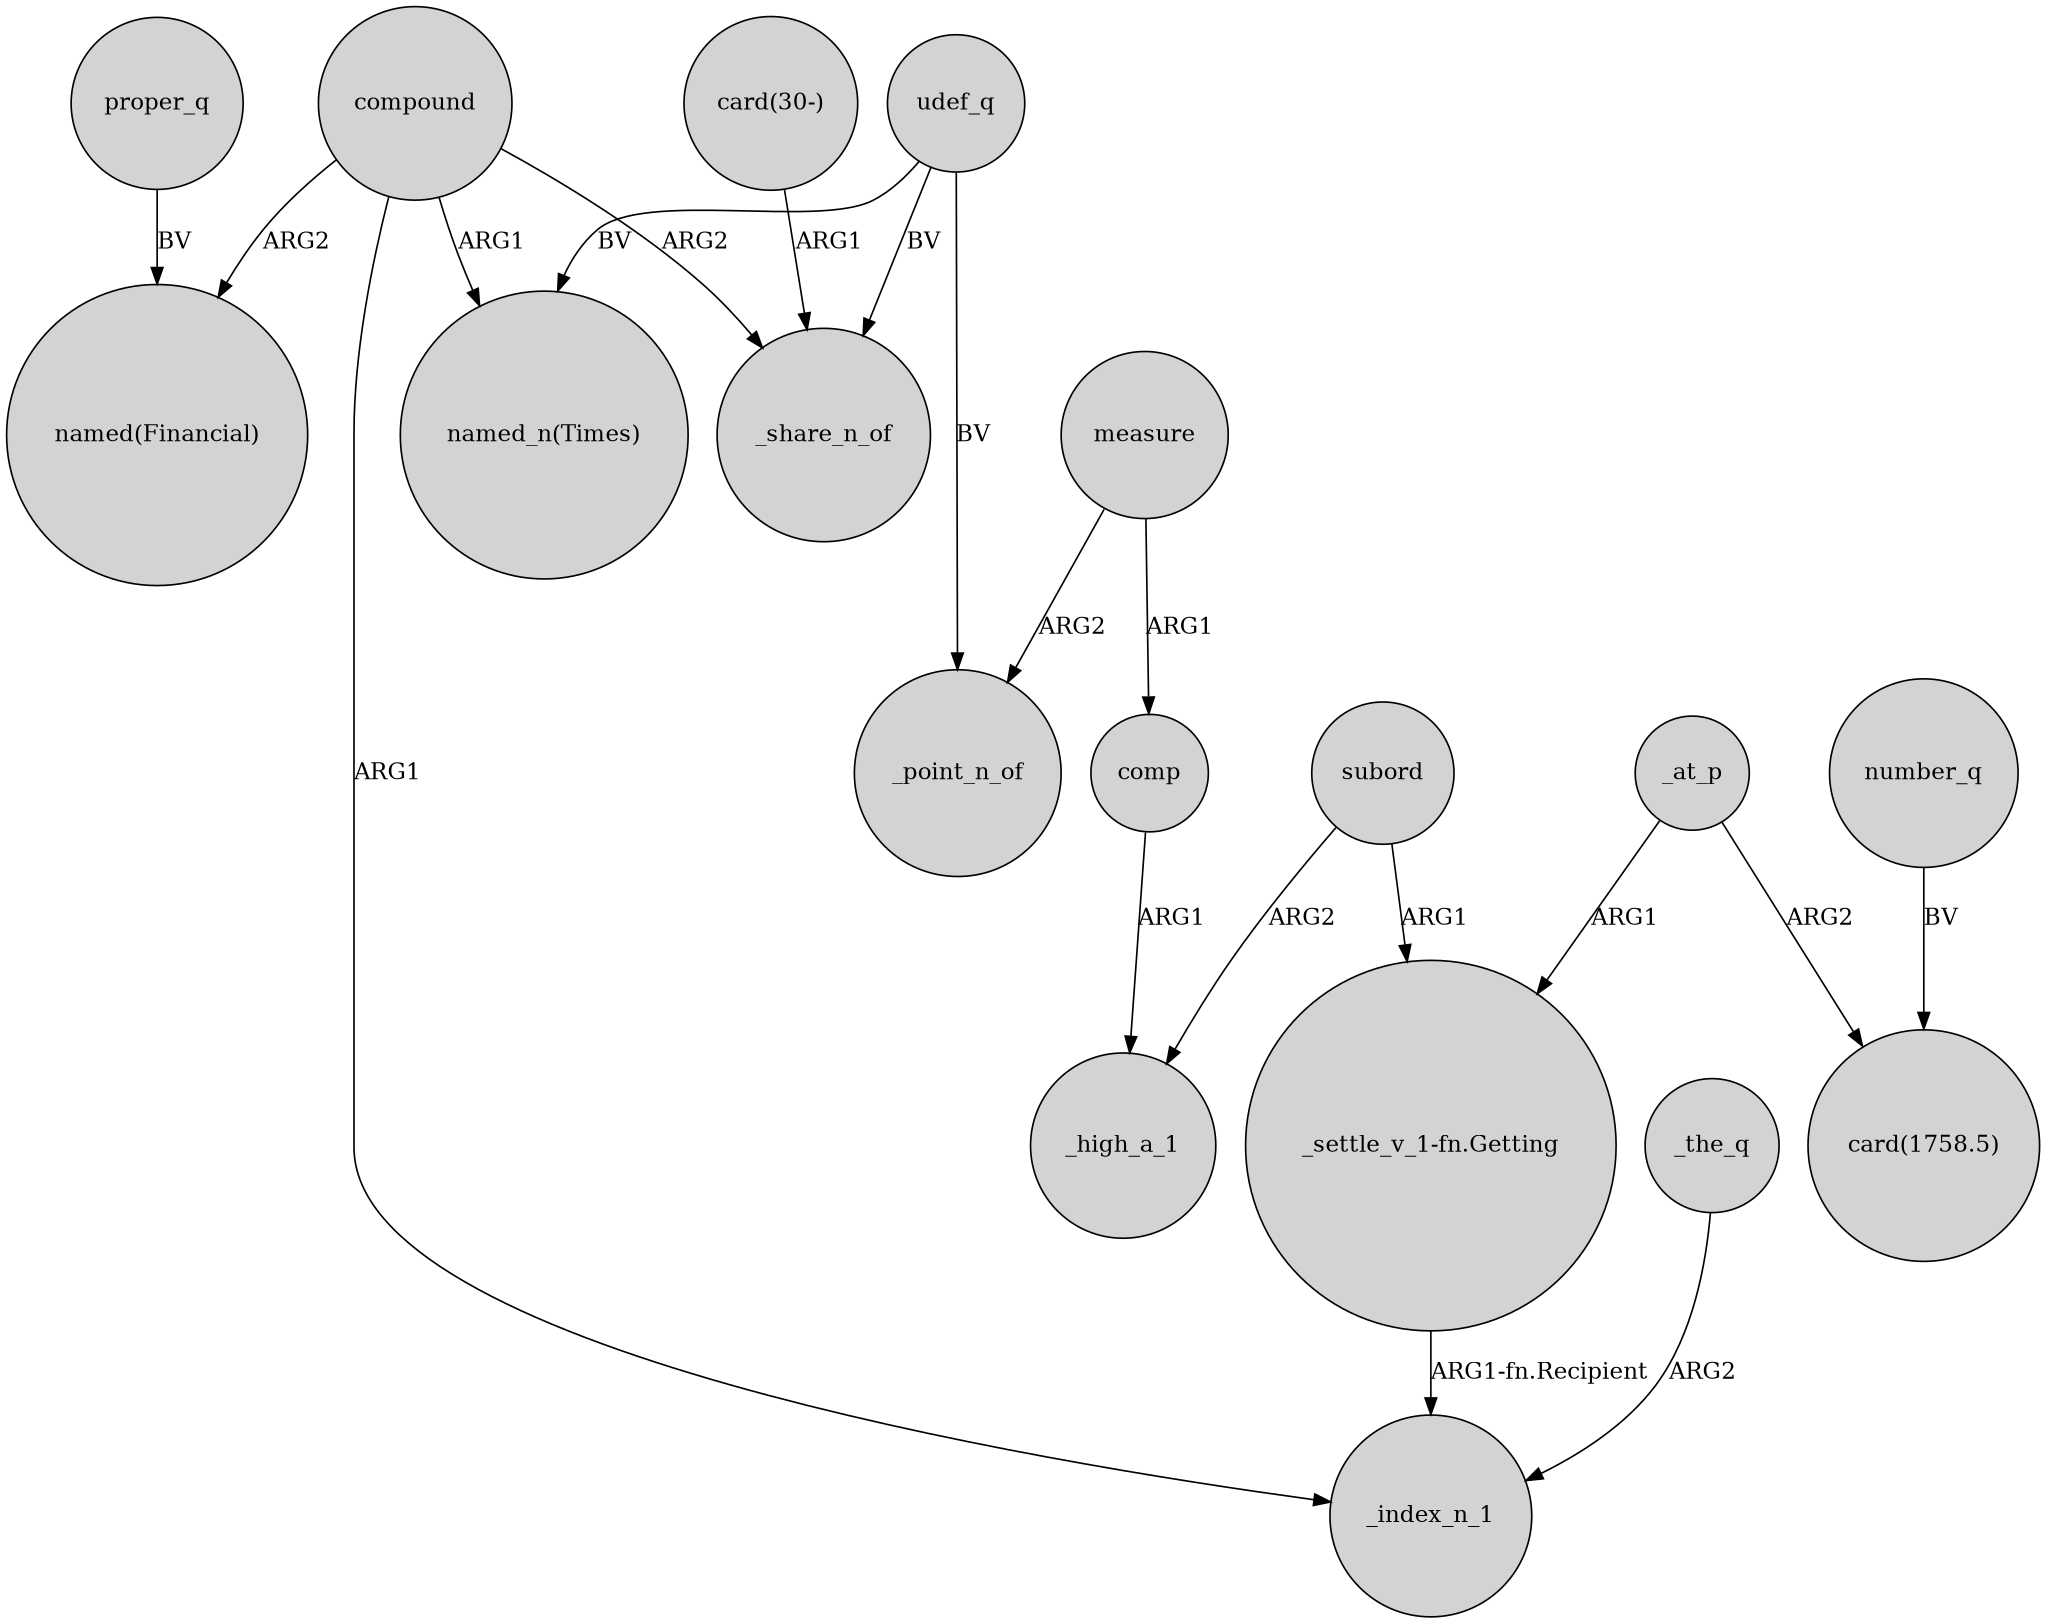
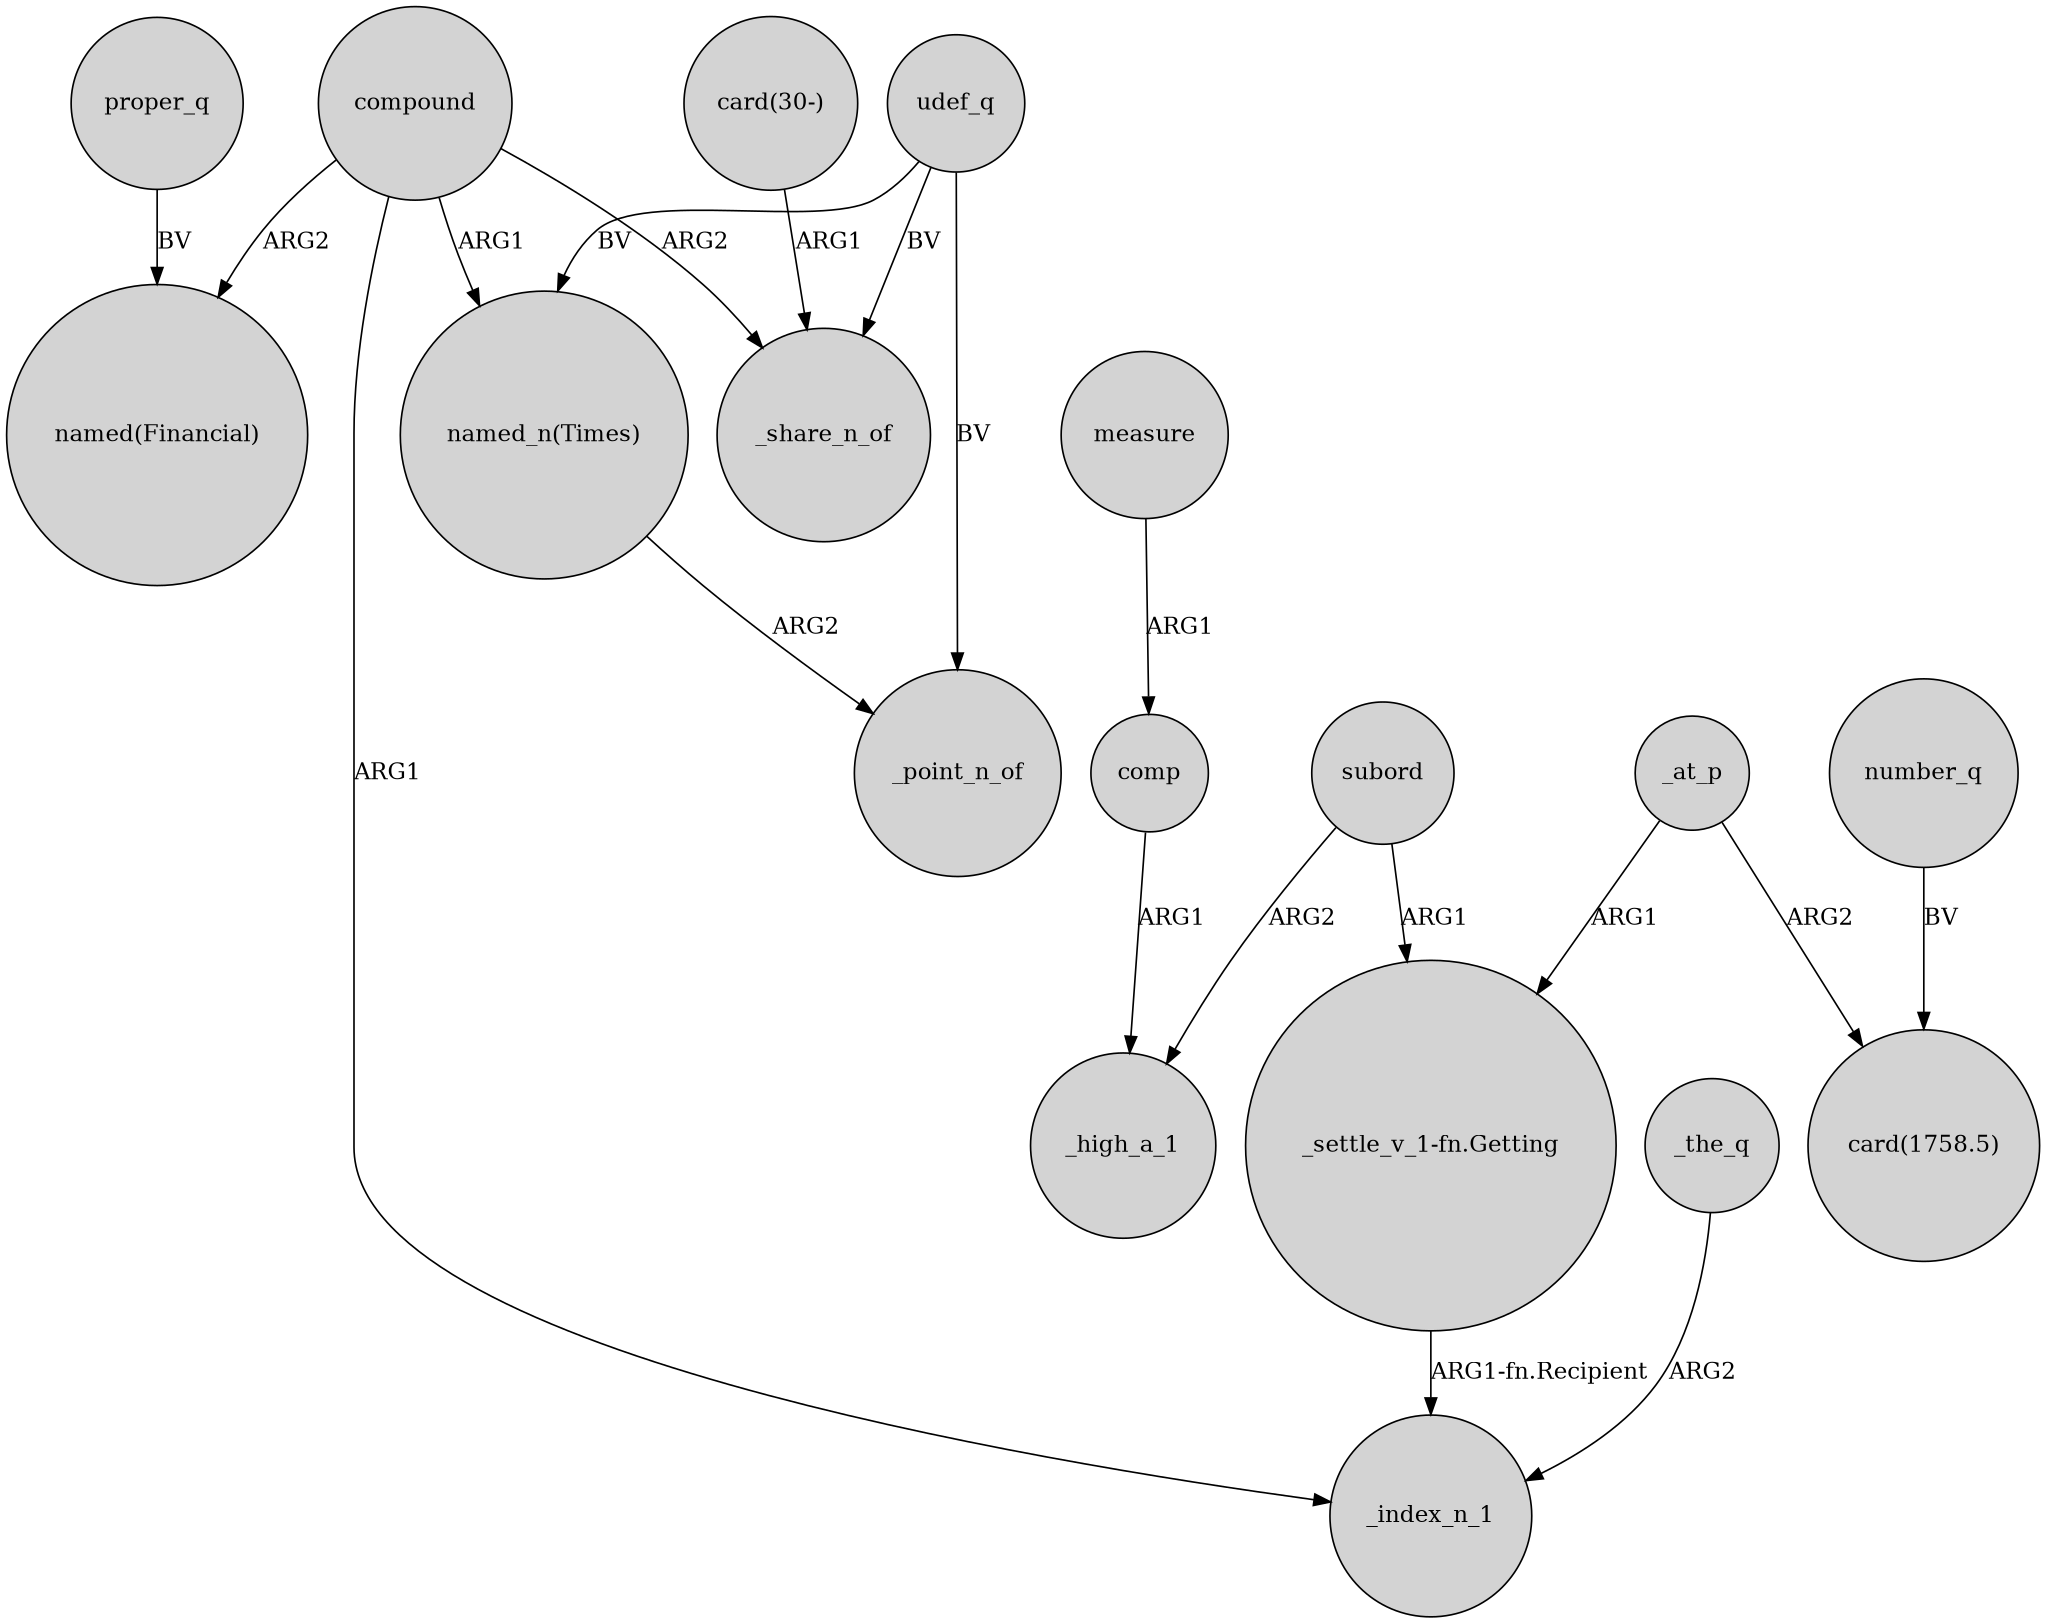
(1060, 588) -> (750, 623)
